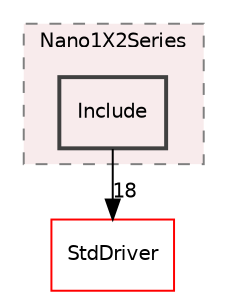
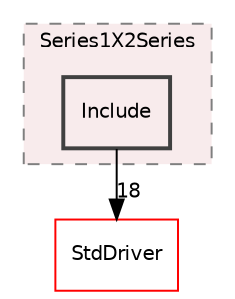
(114, 43) -> (118, 43)
